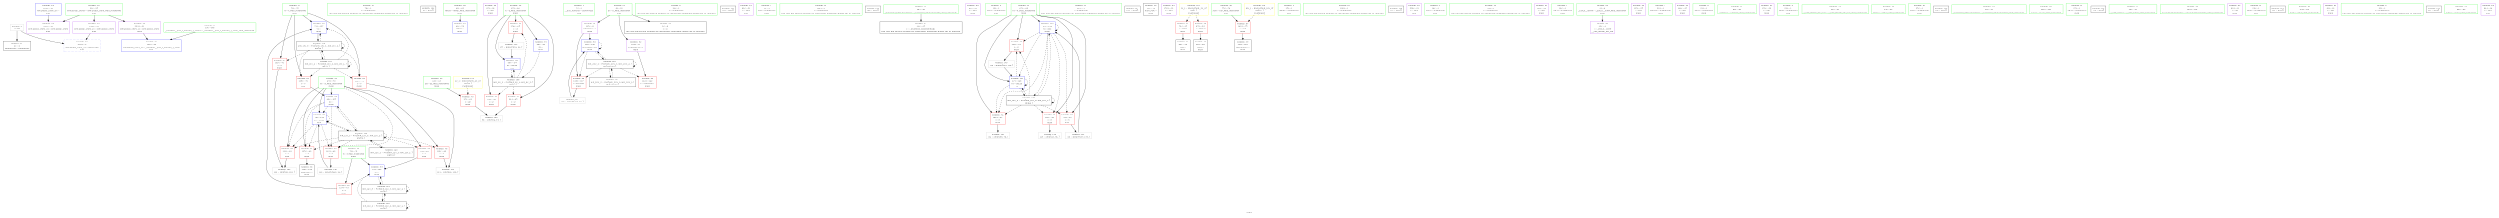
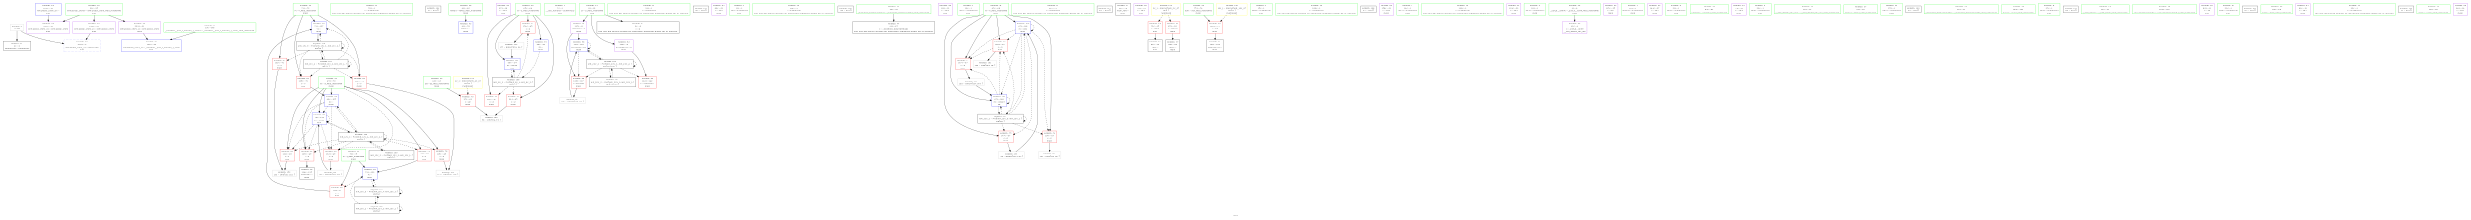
(1029, 74) -> (982, 53)
(331, 172) -> (331, 175)
